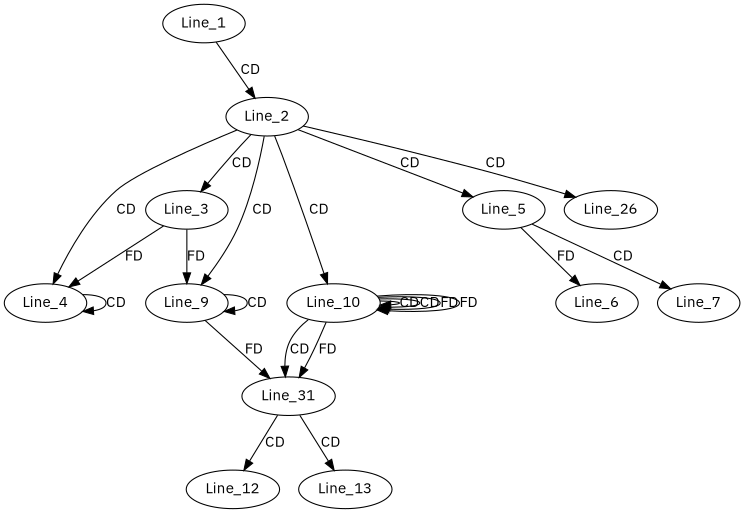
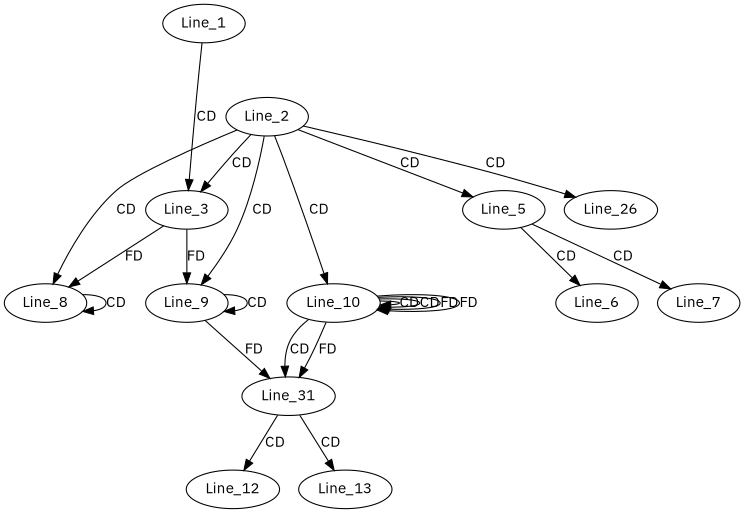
(233, 66) -> (195, 111)
(566, 256) -> (566, 256)
(46, 303) -> (46, 303)
